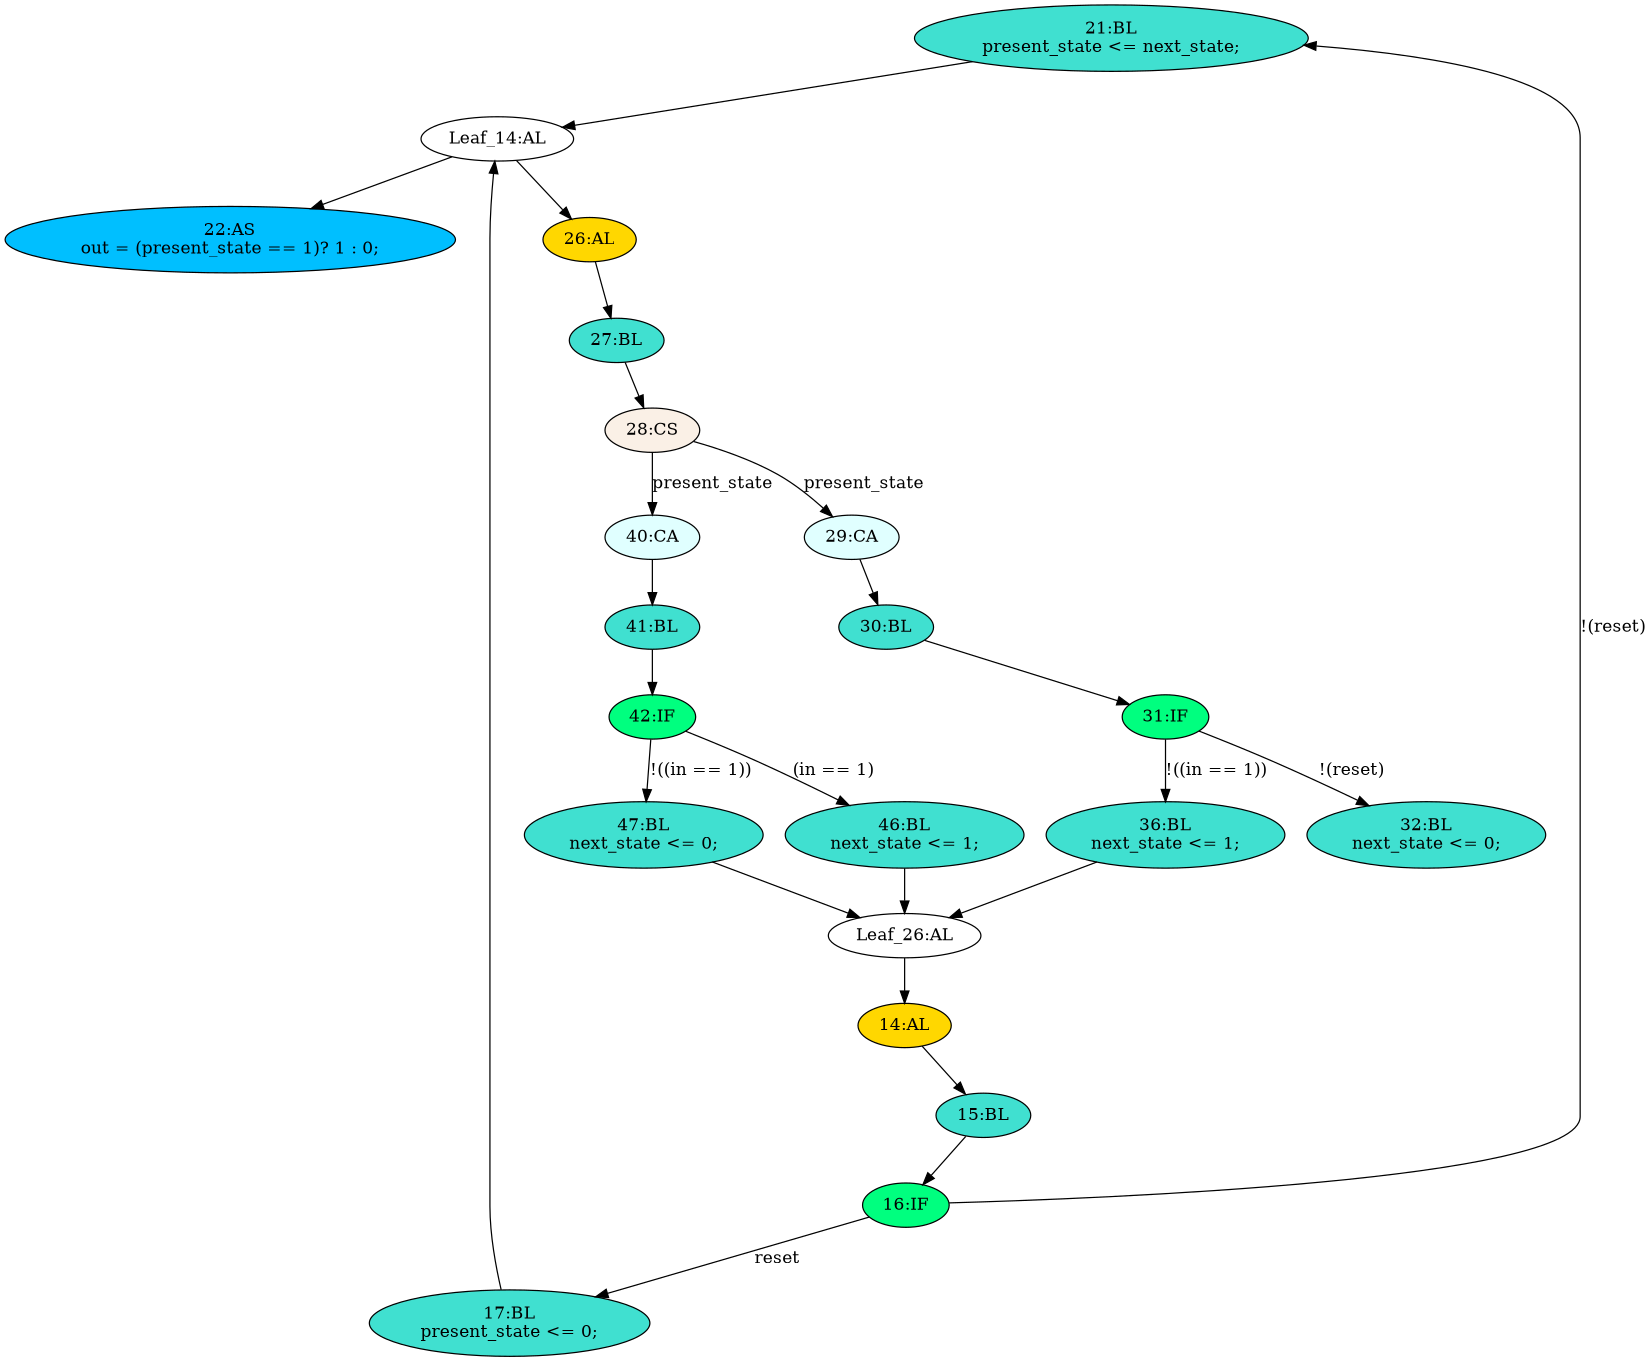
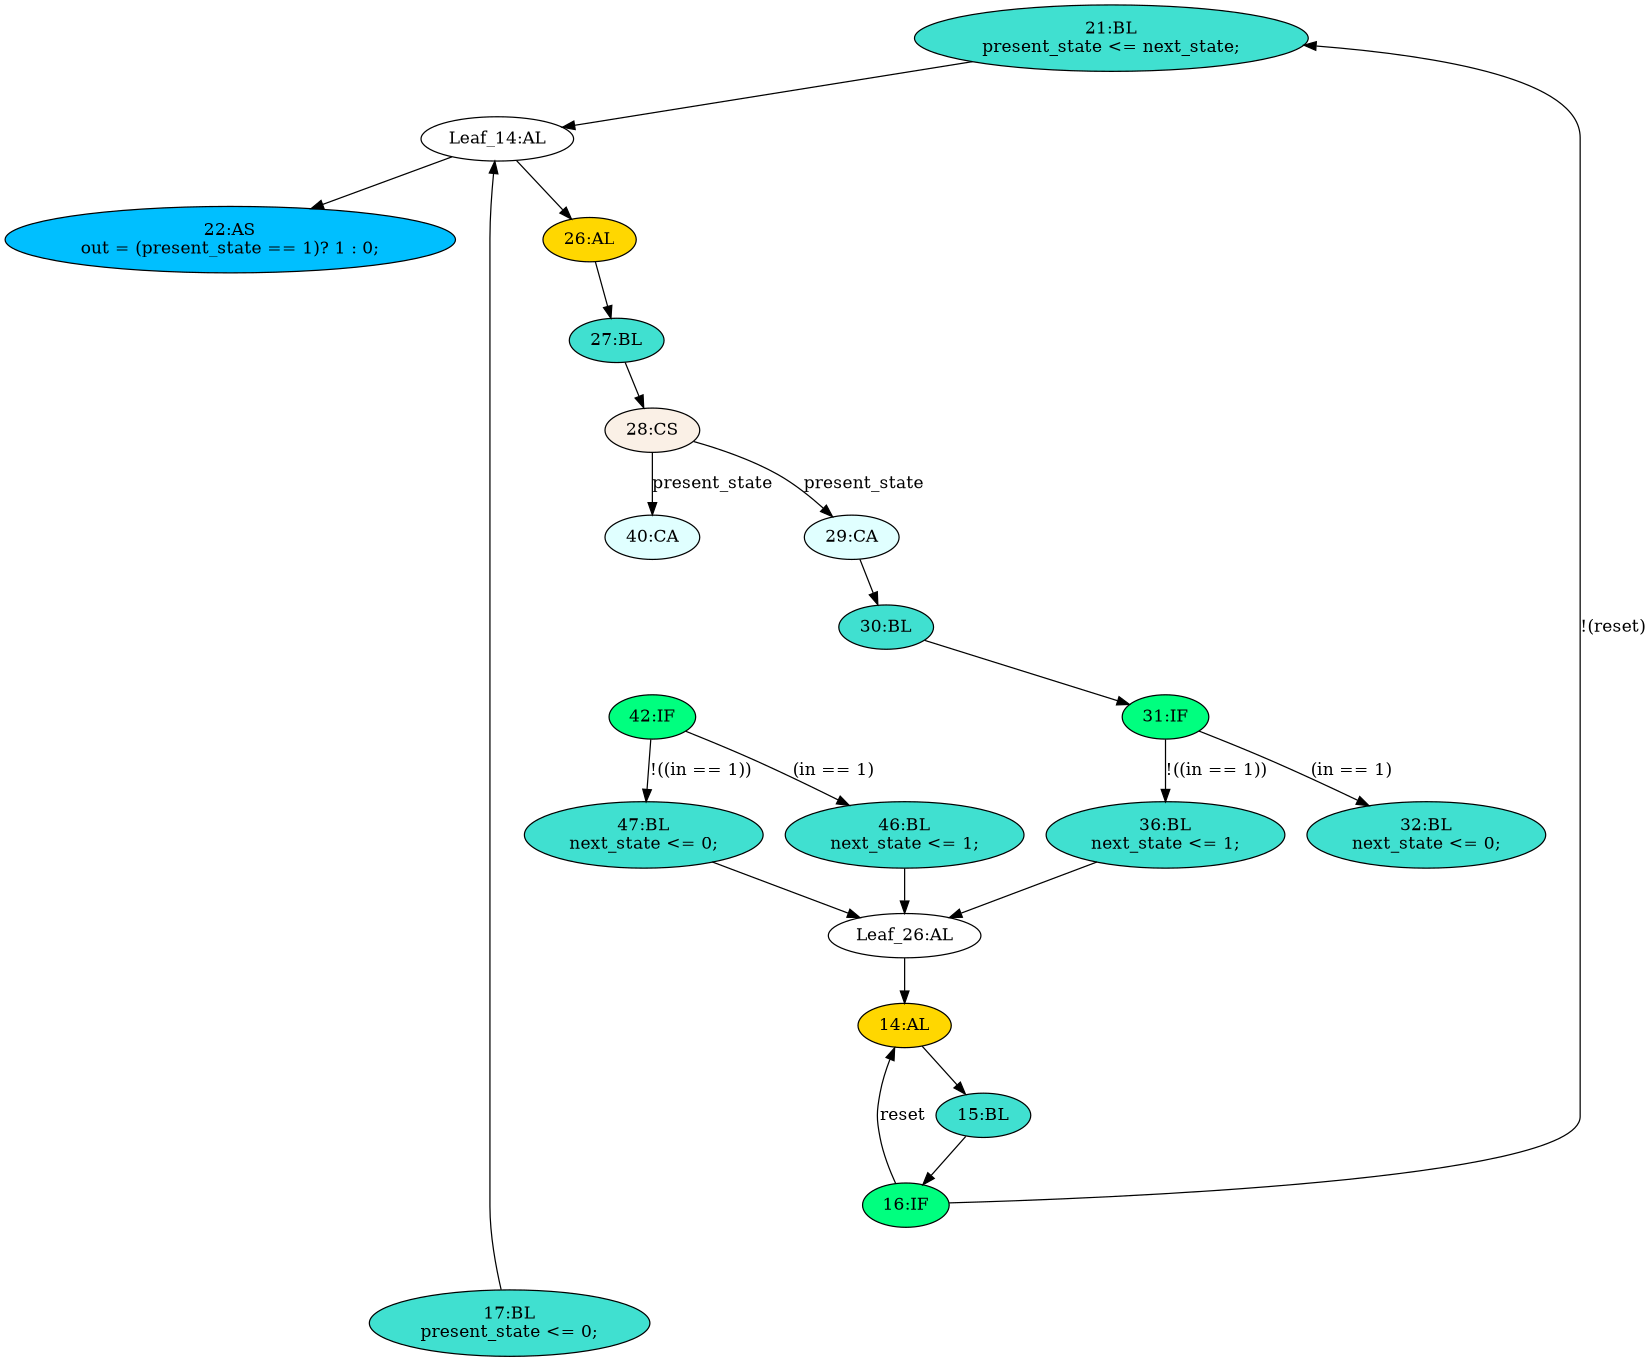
(652, 627) -> none
(1352, 770) -> (1352, 770)
(739, 1255) -> (878, 1122)
